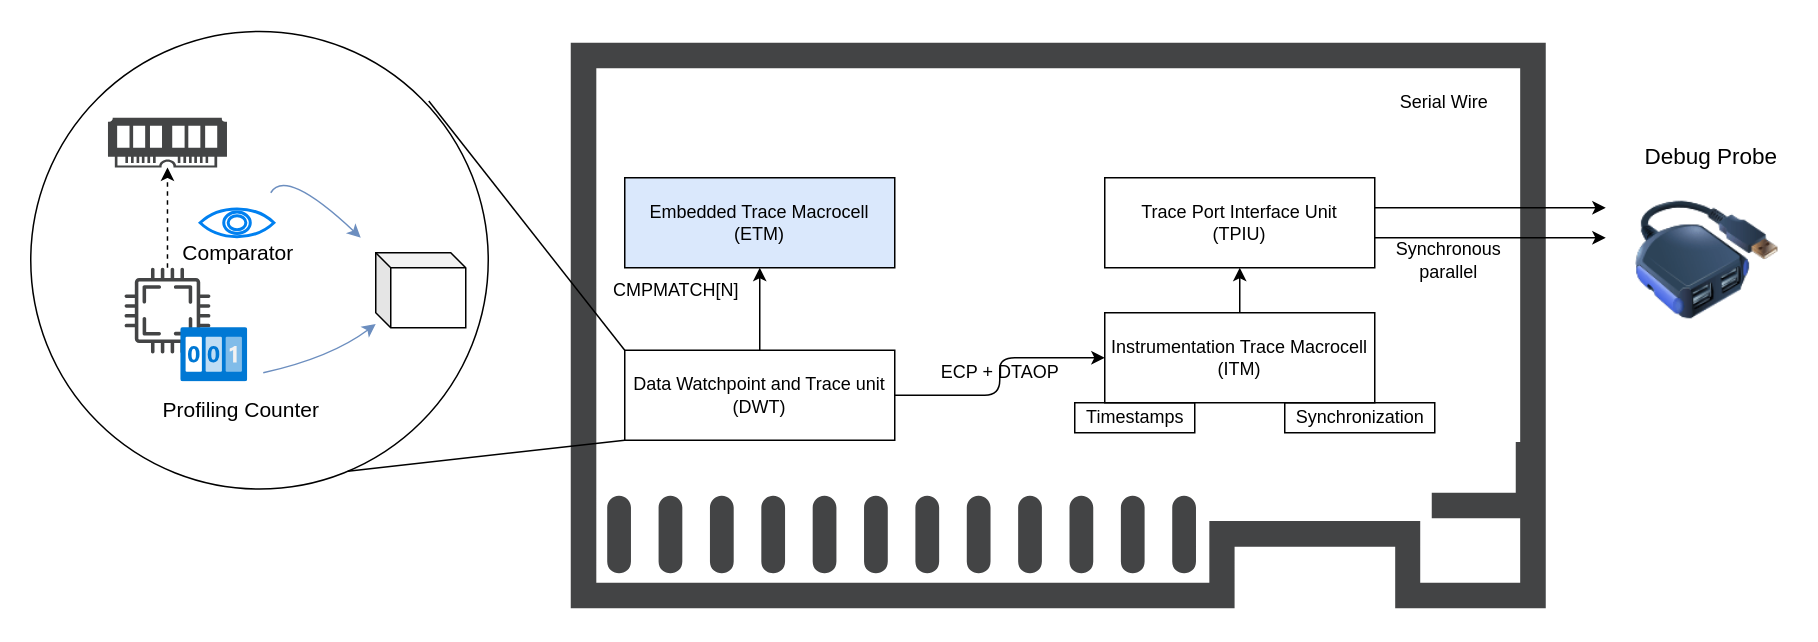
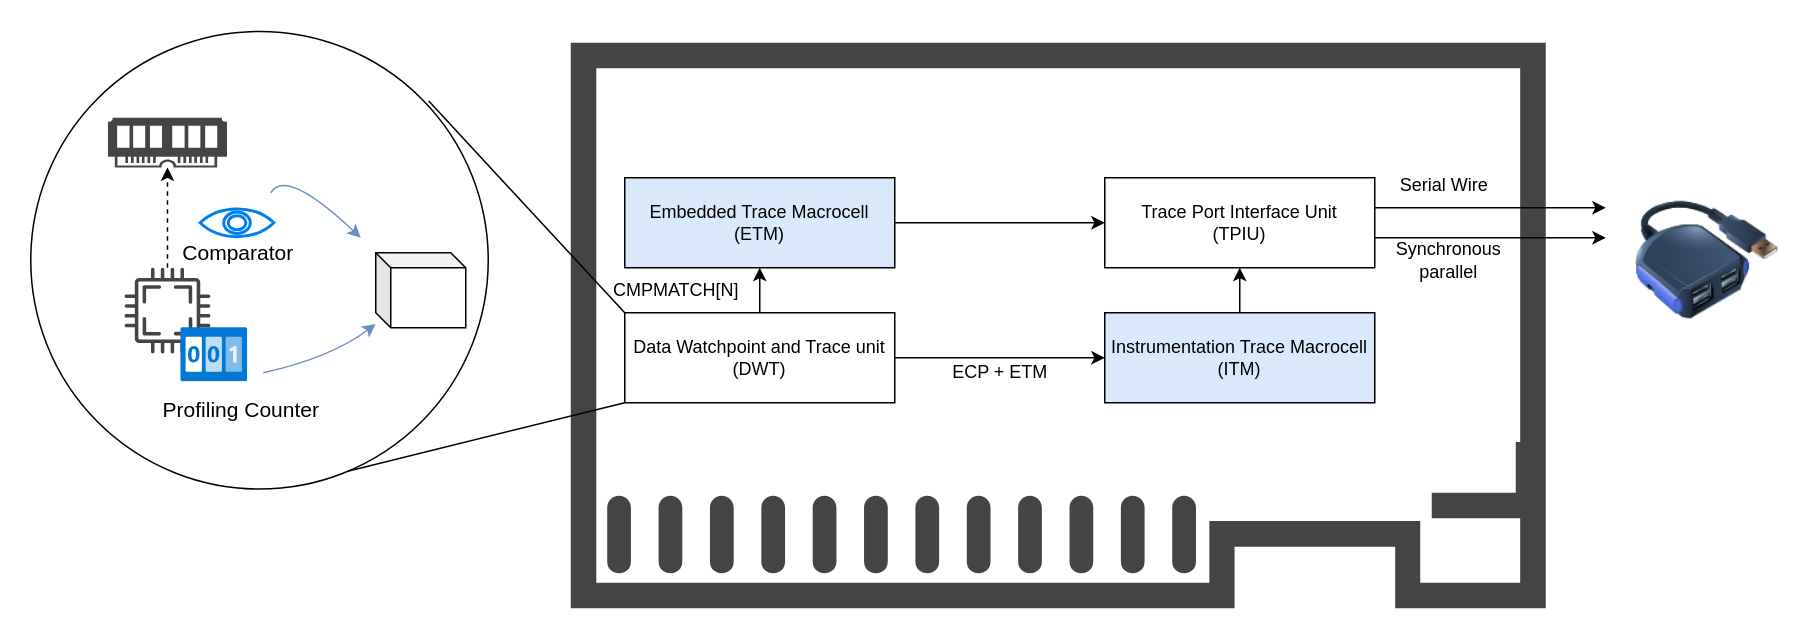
(1444, 103) -> (1444, 185)
(1711, 155) -> none
none -> (995, 223)
(1240, 358) -> (1240, 358)
(1001, 373) -> (1001, 373)
(760, 395) -> (760, 358)
(1135, 418) -> none
(1360, 418) -> none
